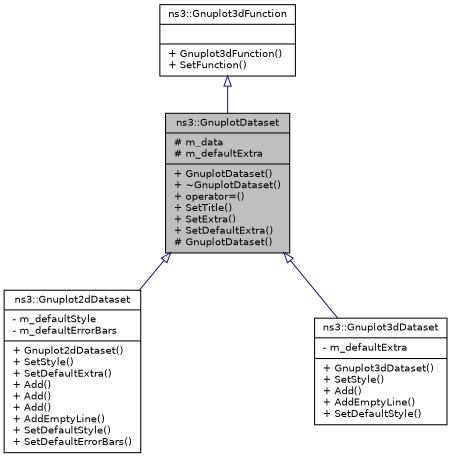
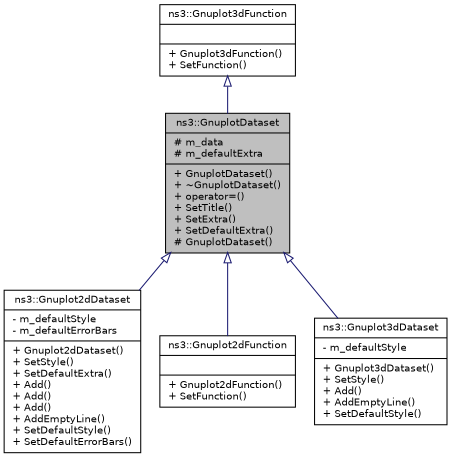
(365, 348) -> (365, 348)
none -> (228, 371)
